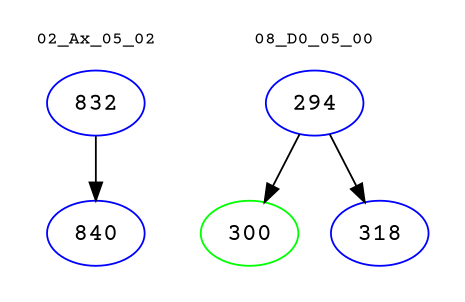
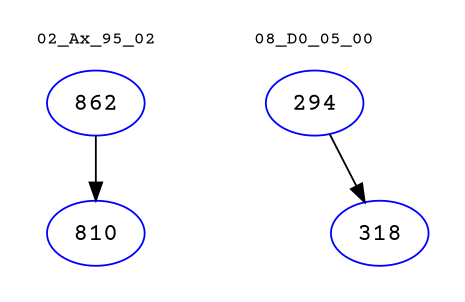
(97, 39) -> (97, 39)
(96, 103) -> (96, 103)
(96, 233) -> (96, 233)
(250, 233) -> none
